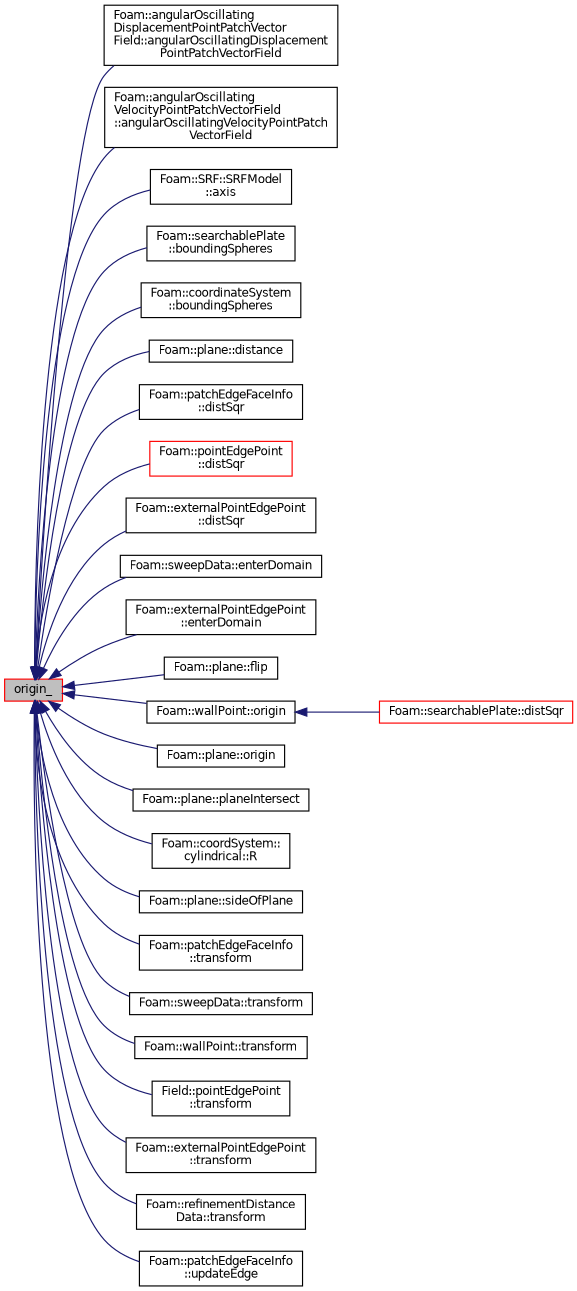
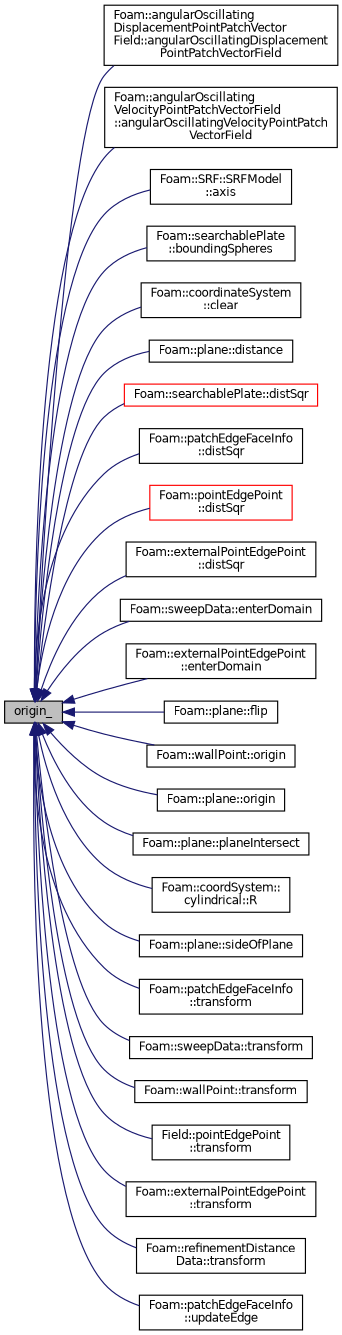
(221, 300) -> (221, 300)
(34, 690) -> (34, 712)
(343, 712) -> (65, 515)
